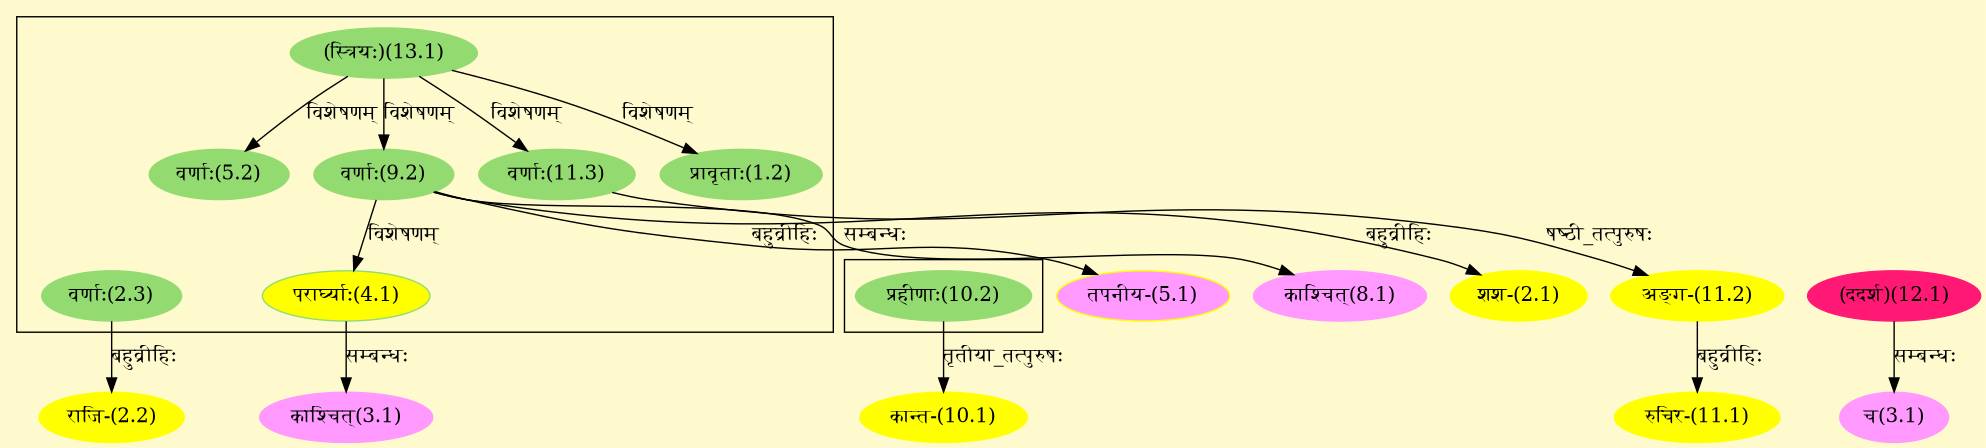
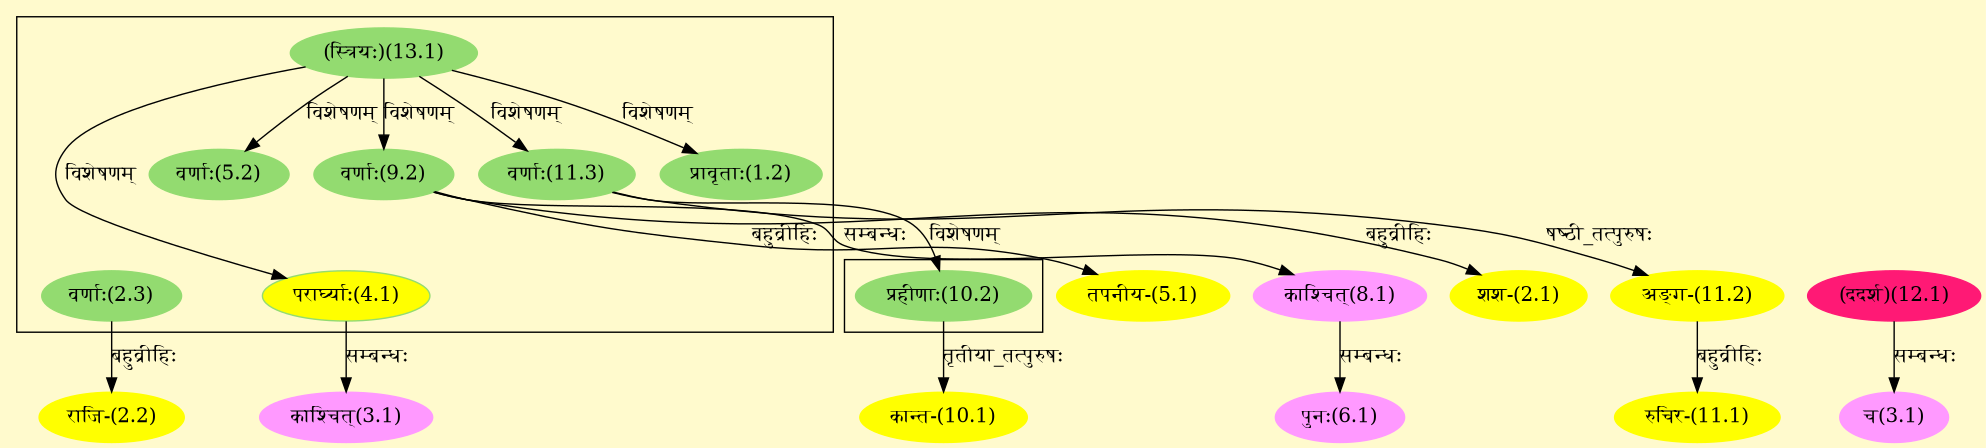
none -> (784, 203)
(367, 228) -> (61, 157)
(1143, 296) -> (1143, 296)
none -> (1340, 417)
